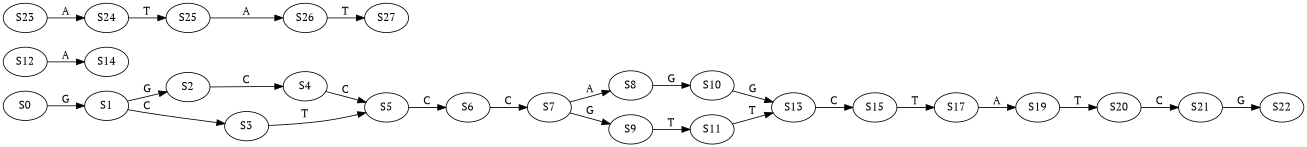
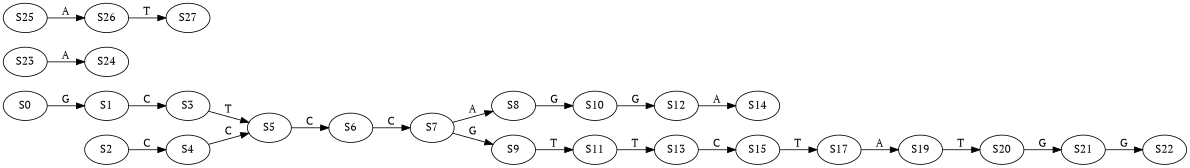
(143, 18) -> none
(749, 95) -> (631, 106)
(143, 97) -> none
(1160, 101) -> (1043, 144)
